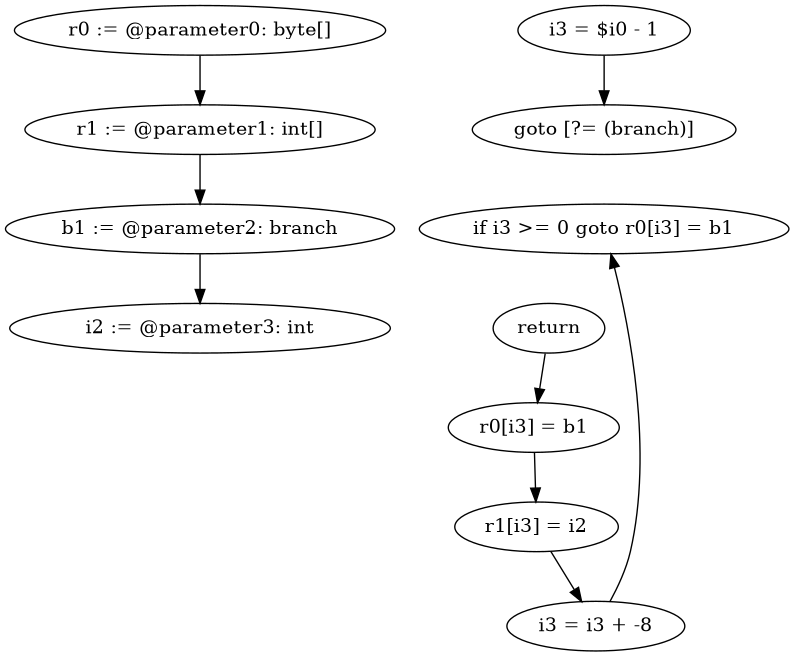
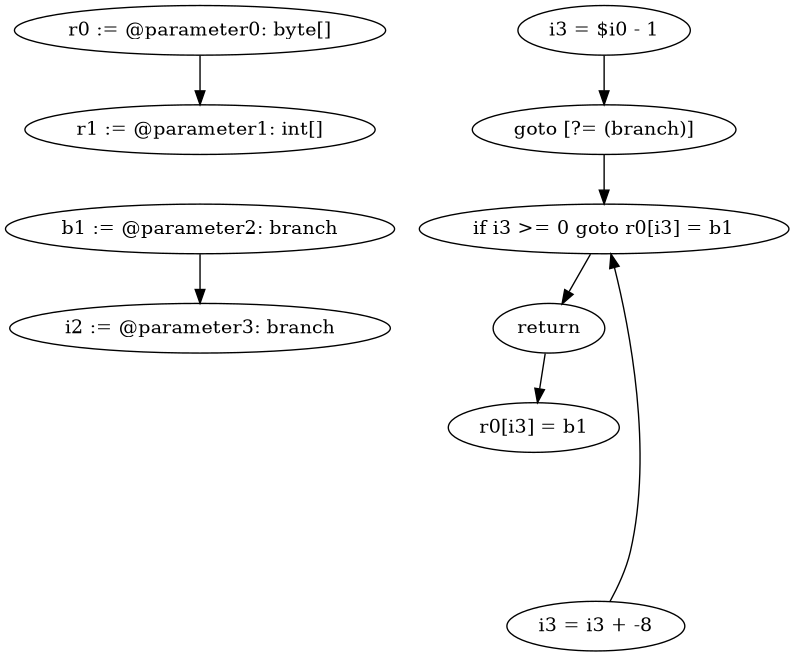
(200, 173) -> none
none -> (604, 173)
none -> (580, 273)
(200, 328) -> (200, 328)
(537, 527) -> none
